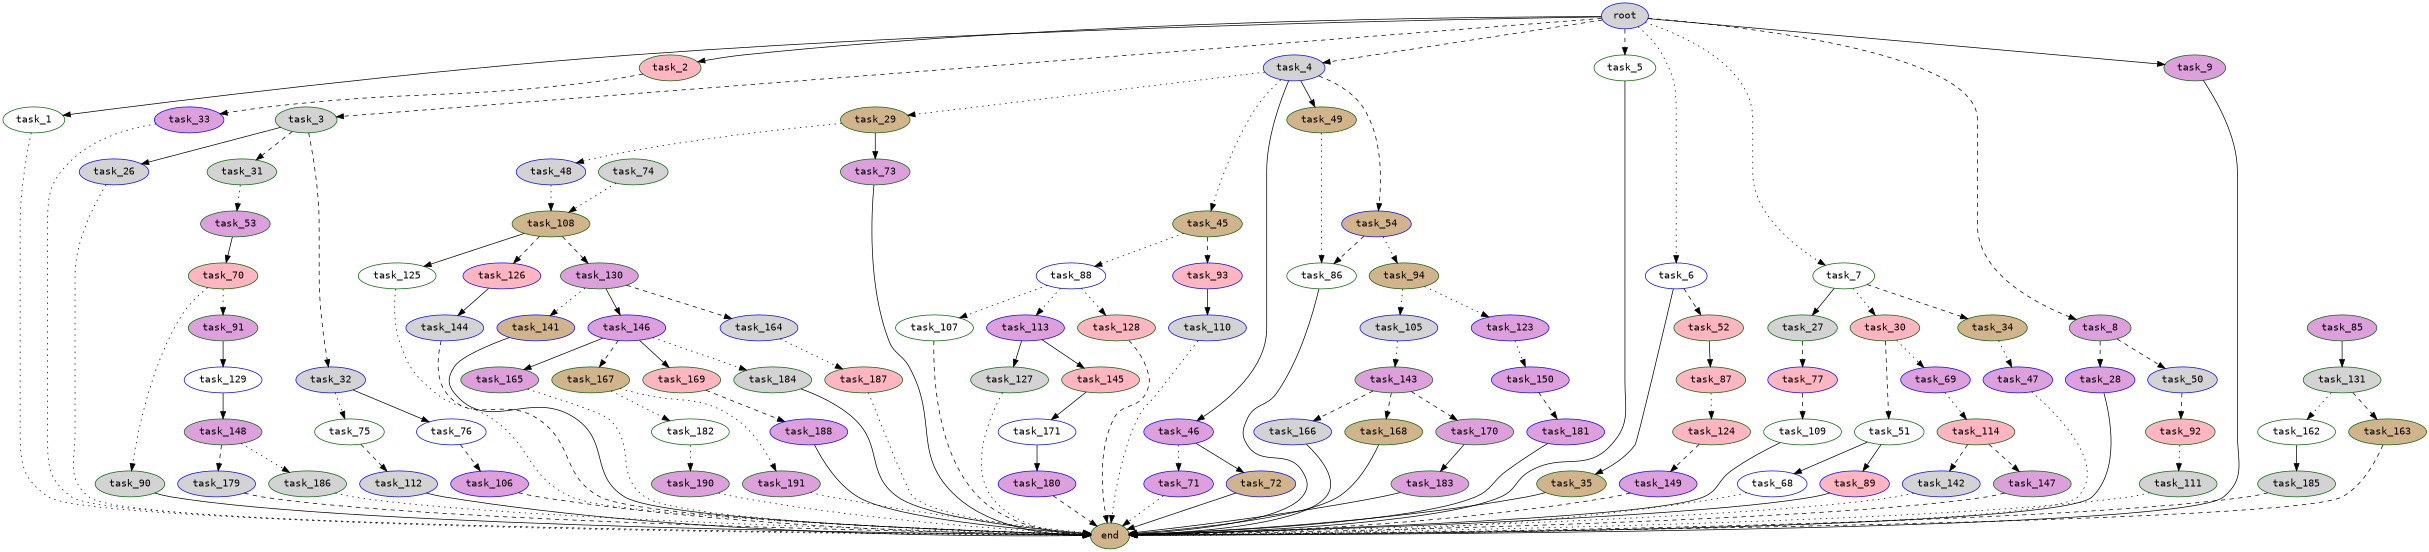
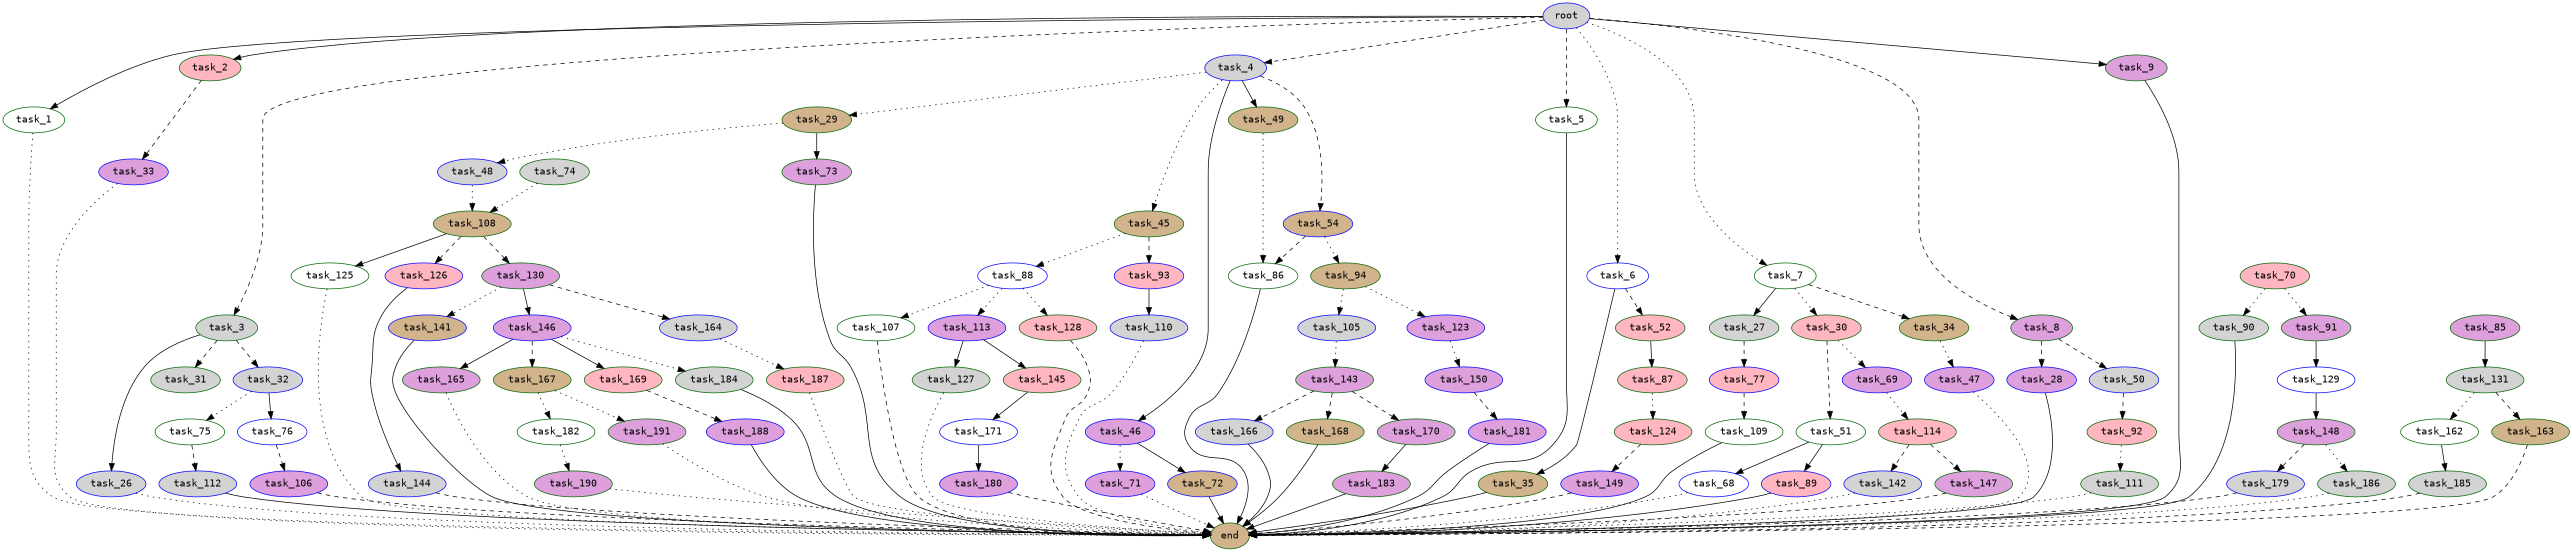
(235, 224) -> none
